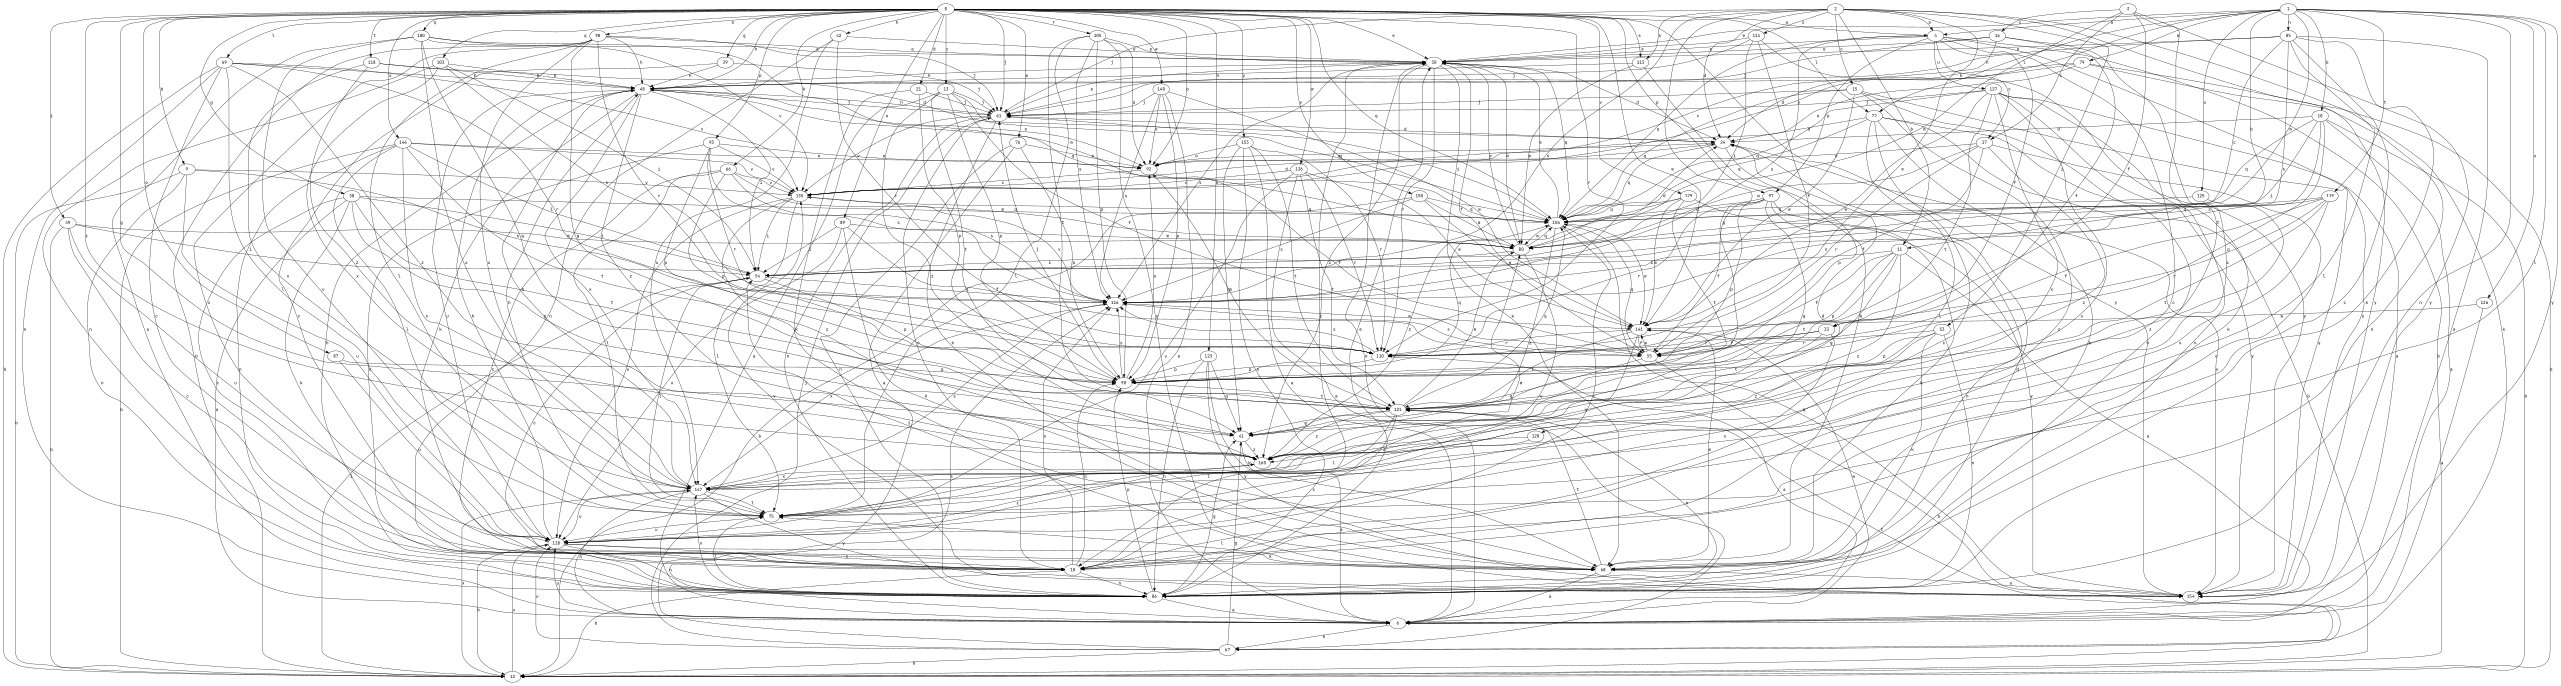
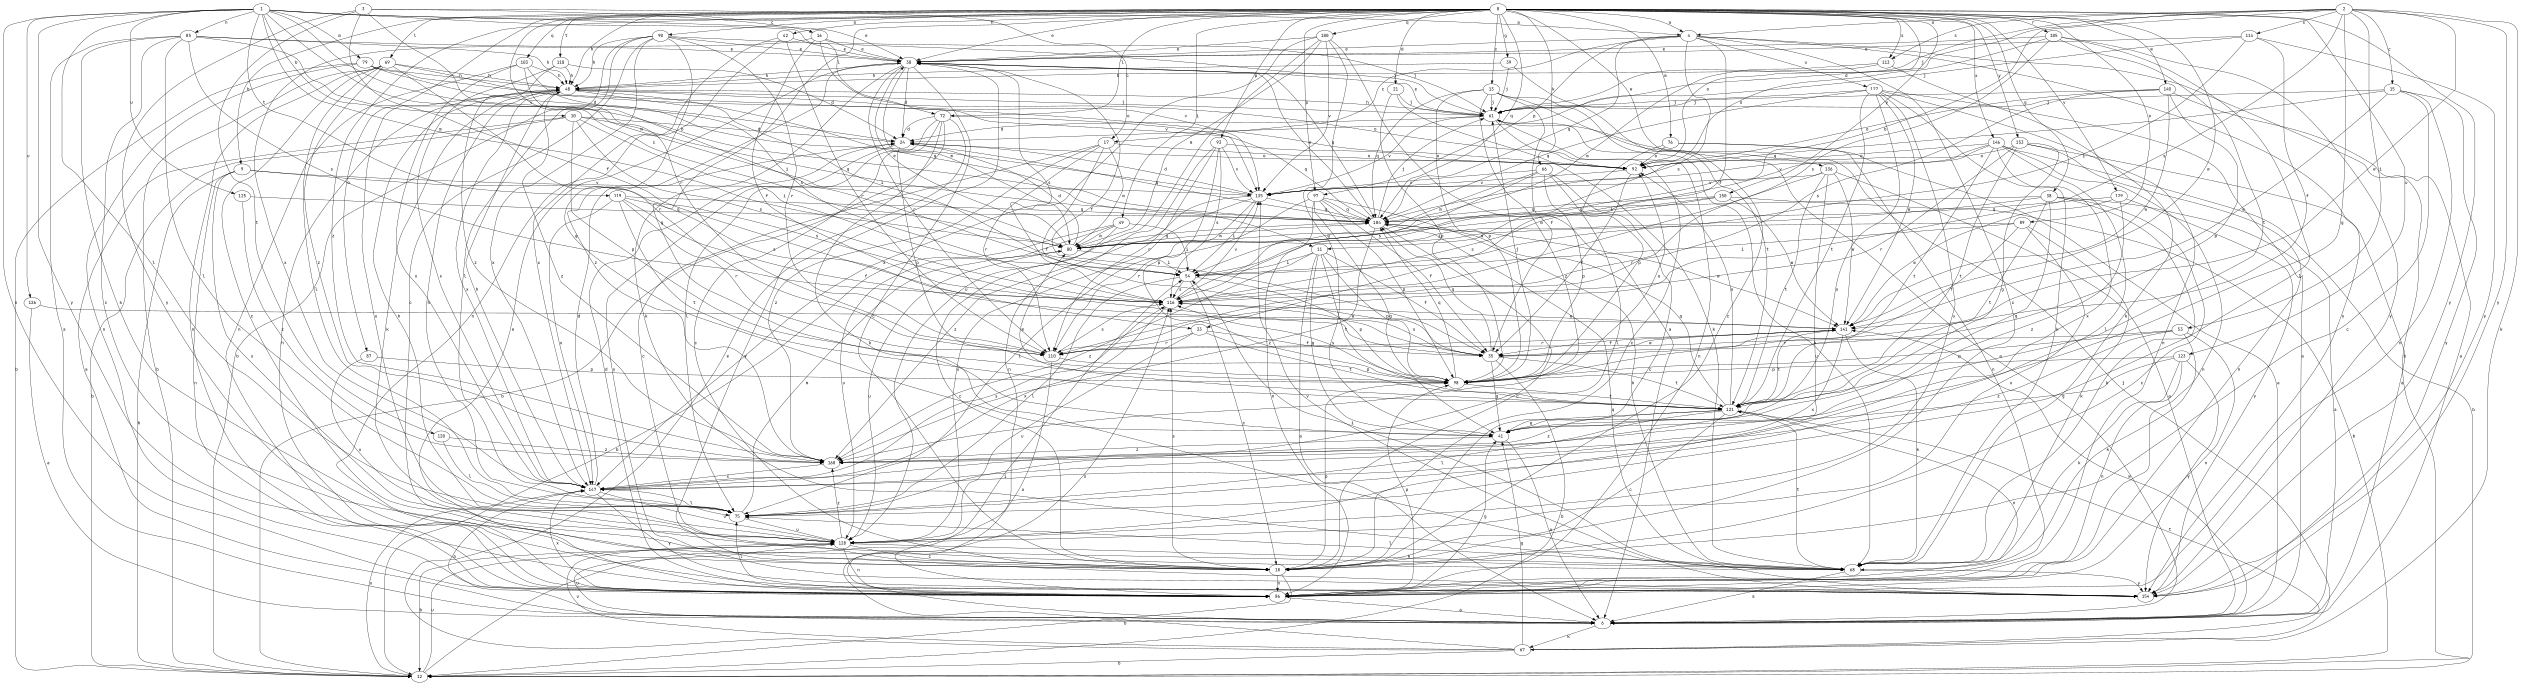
(1004, 41) -> none
(1100, 203) -> none
(1670, 360) -> (1612, 372)
